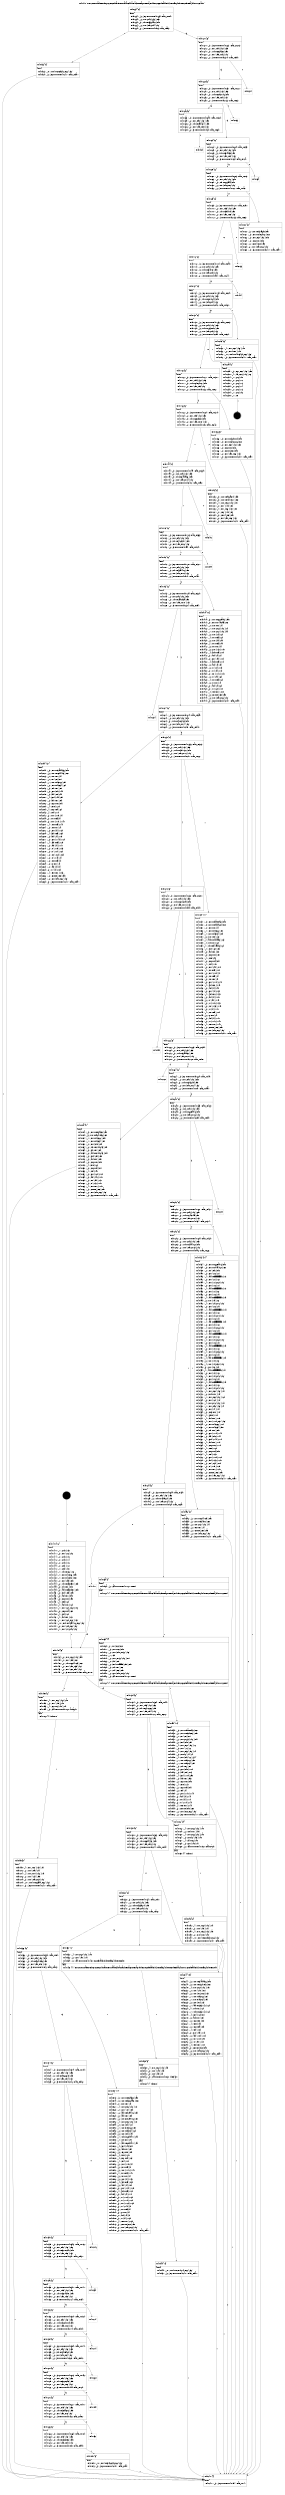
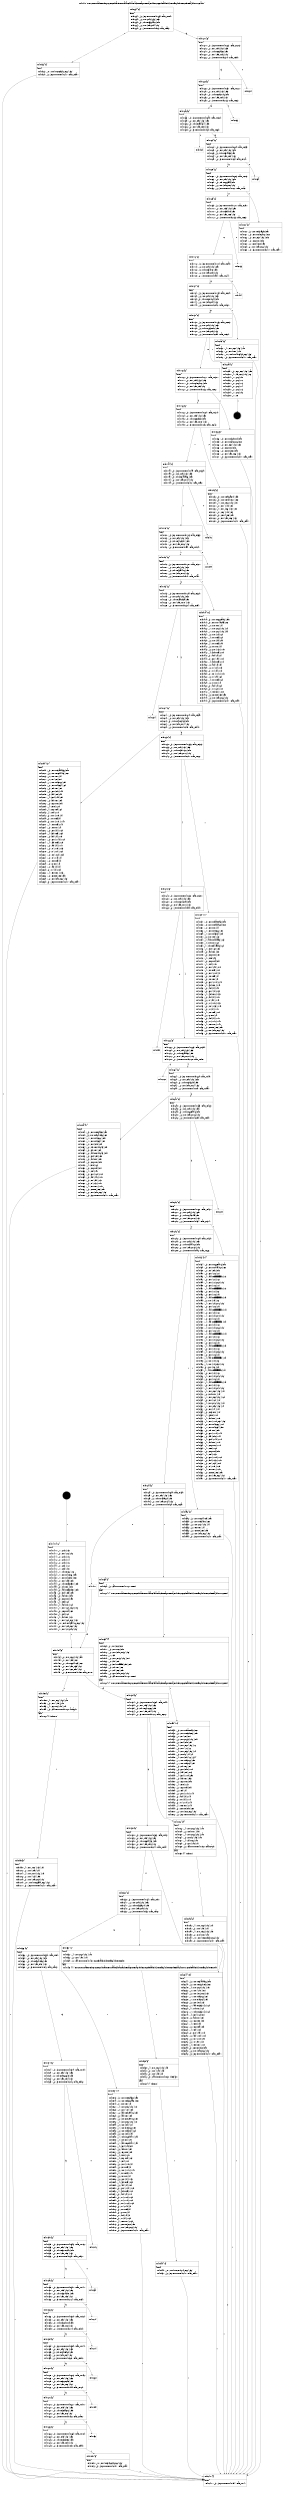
(225, 120) -> (214, 135)
